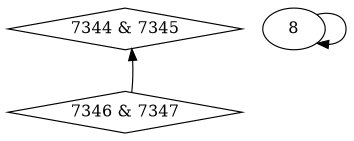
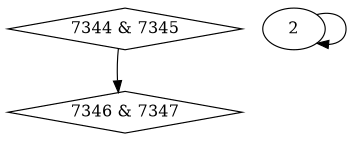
(294, 29) -> (294, 29)
(133, 77) -> (117, 65)
